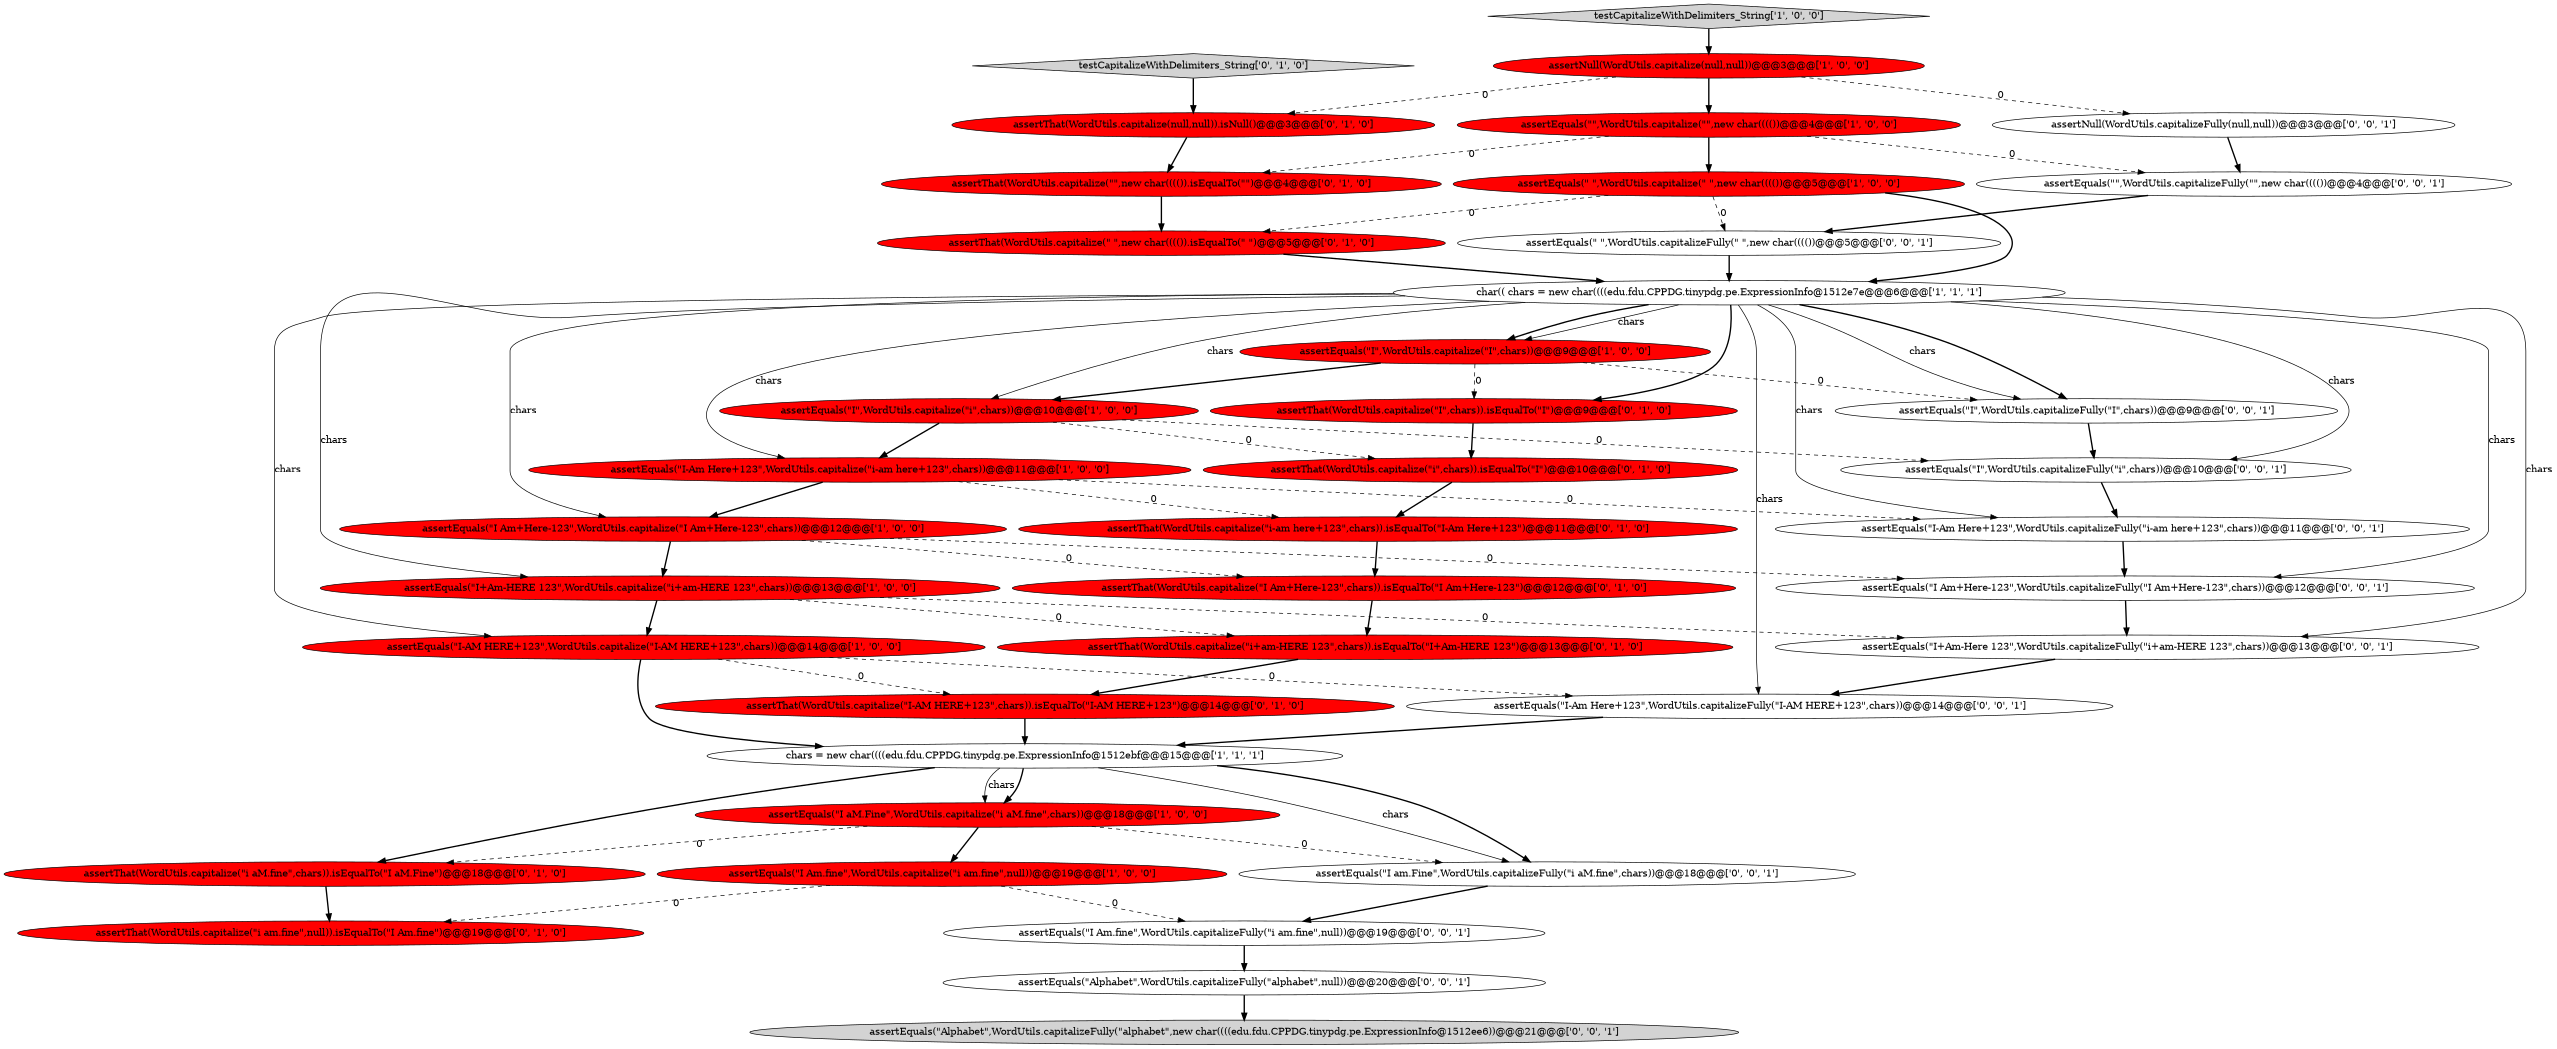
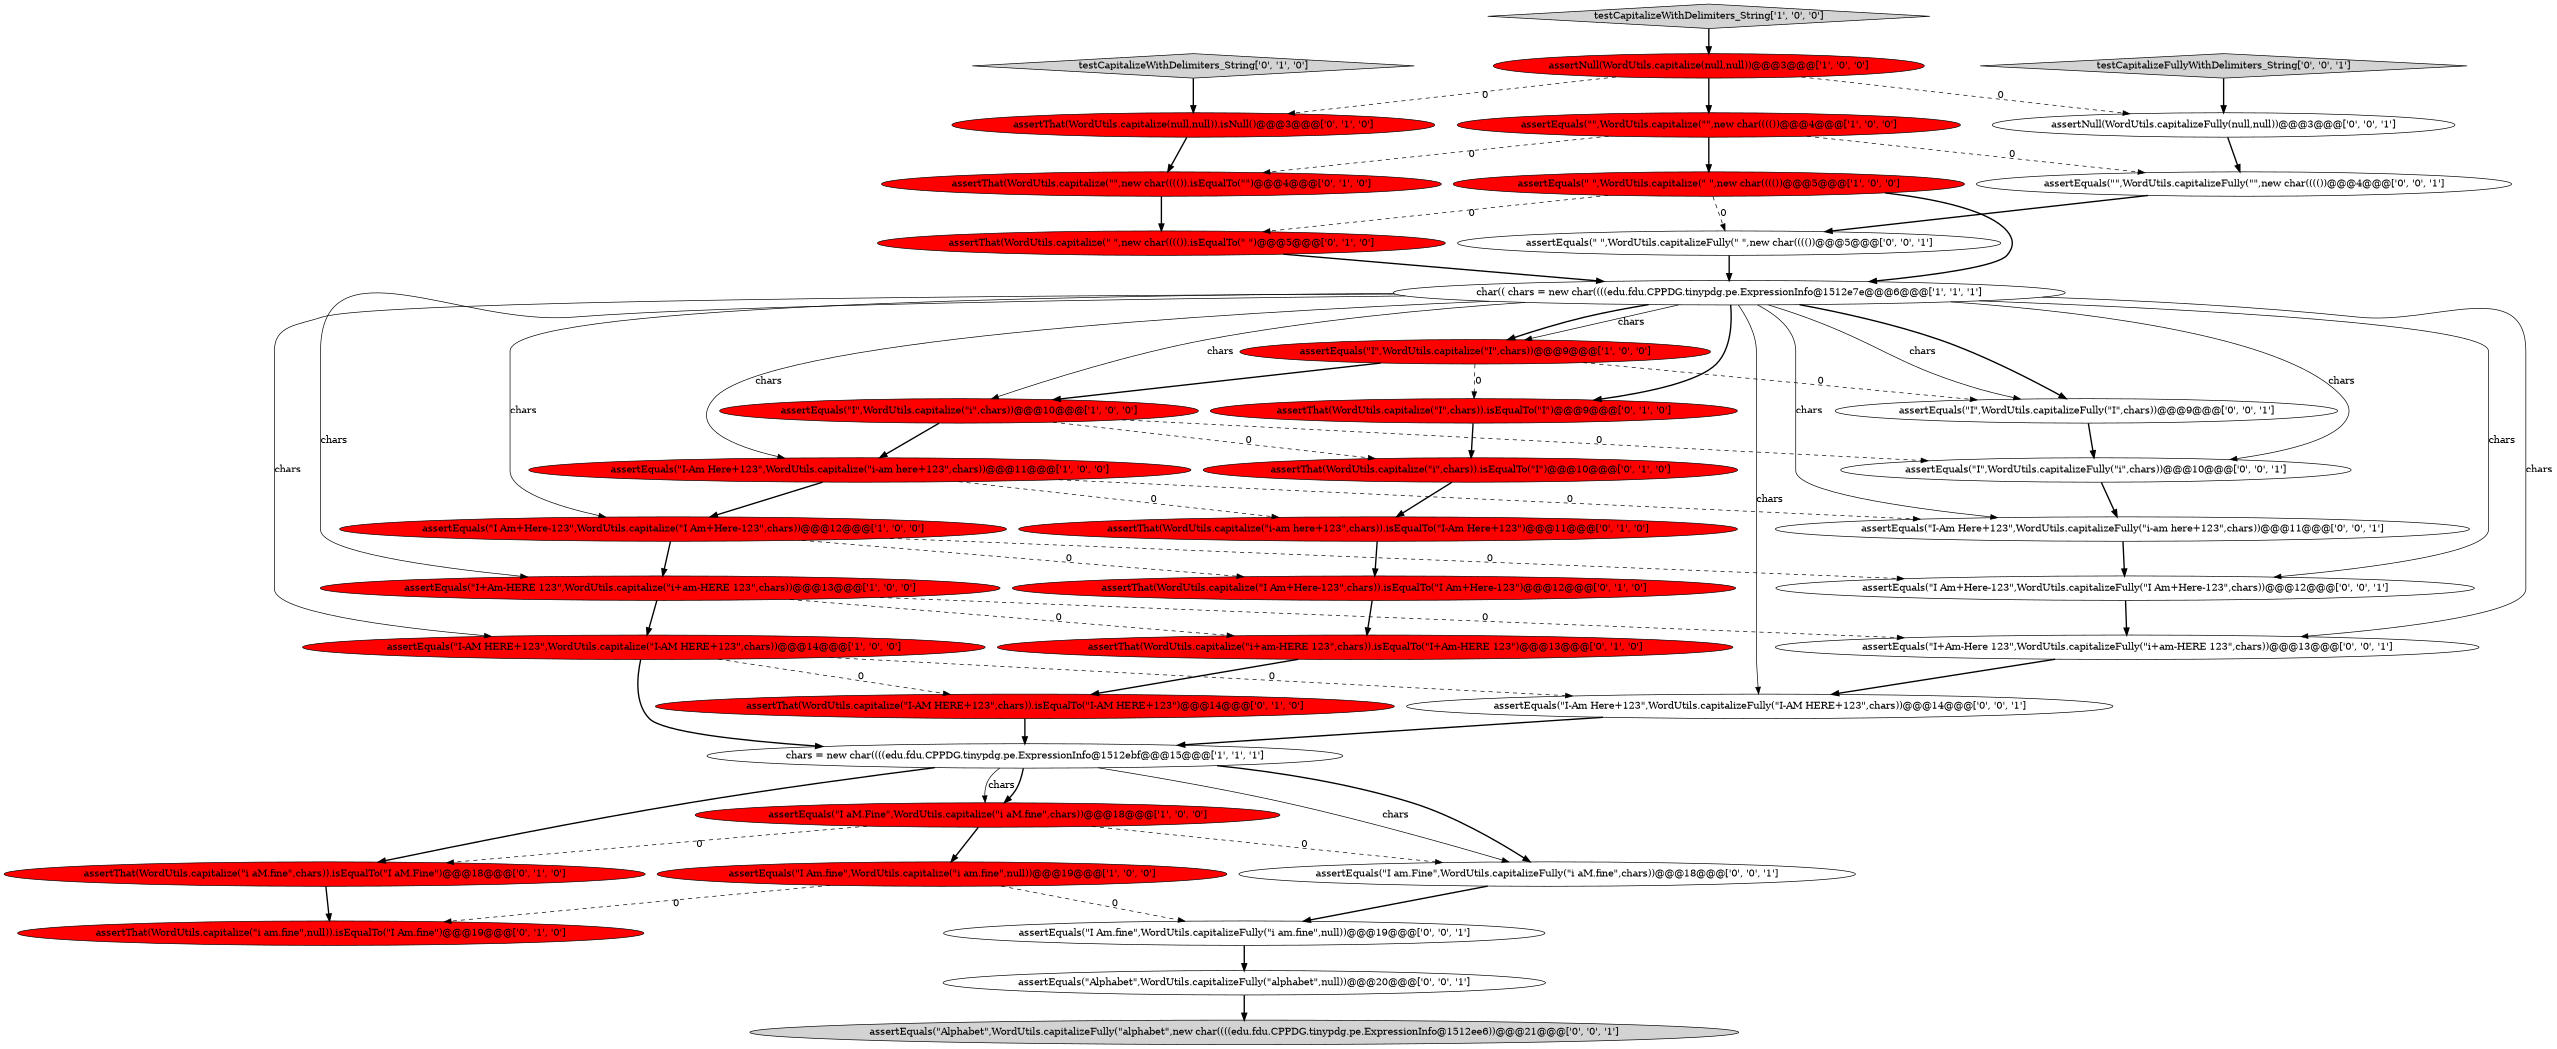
none -> (2224, 66)
